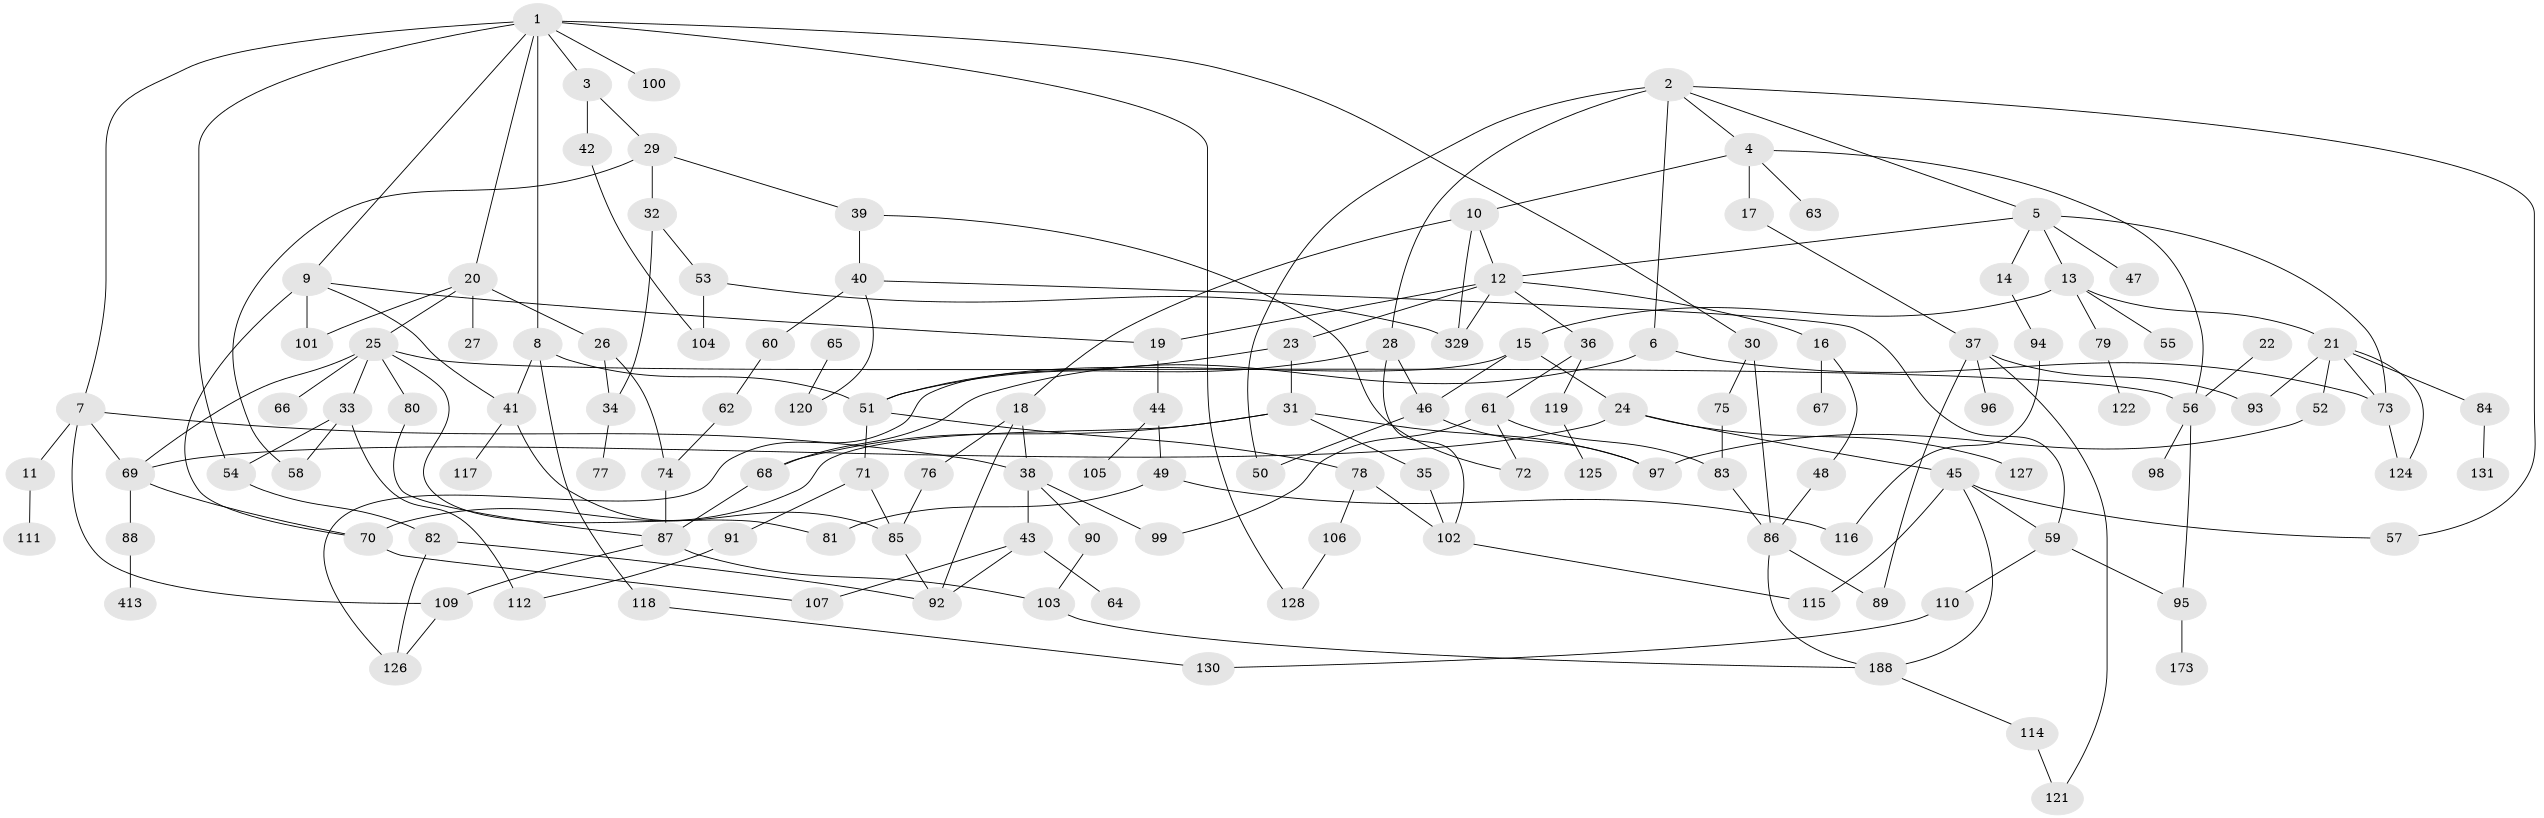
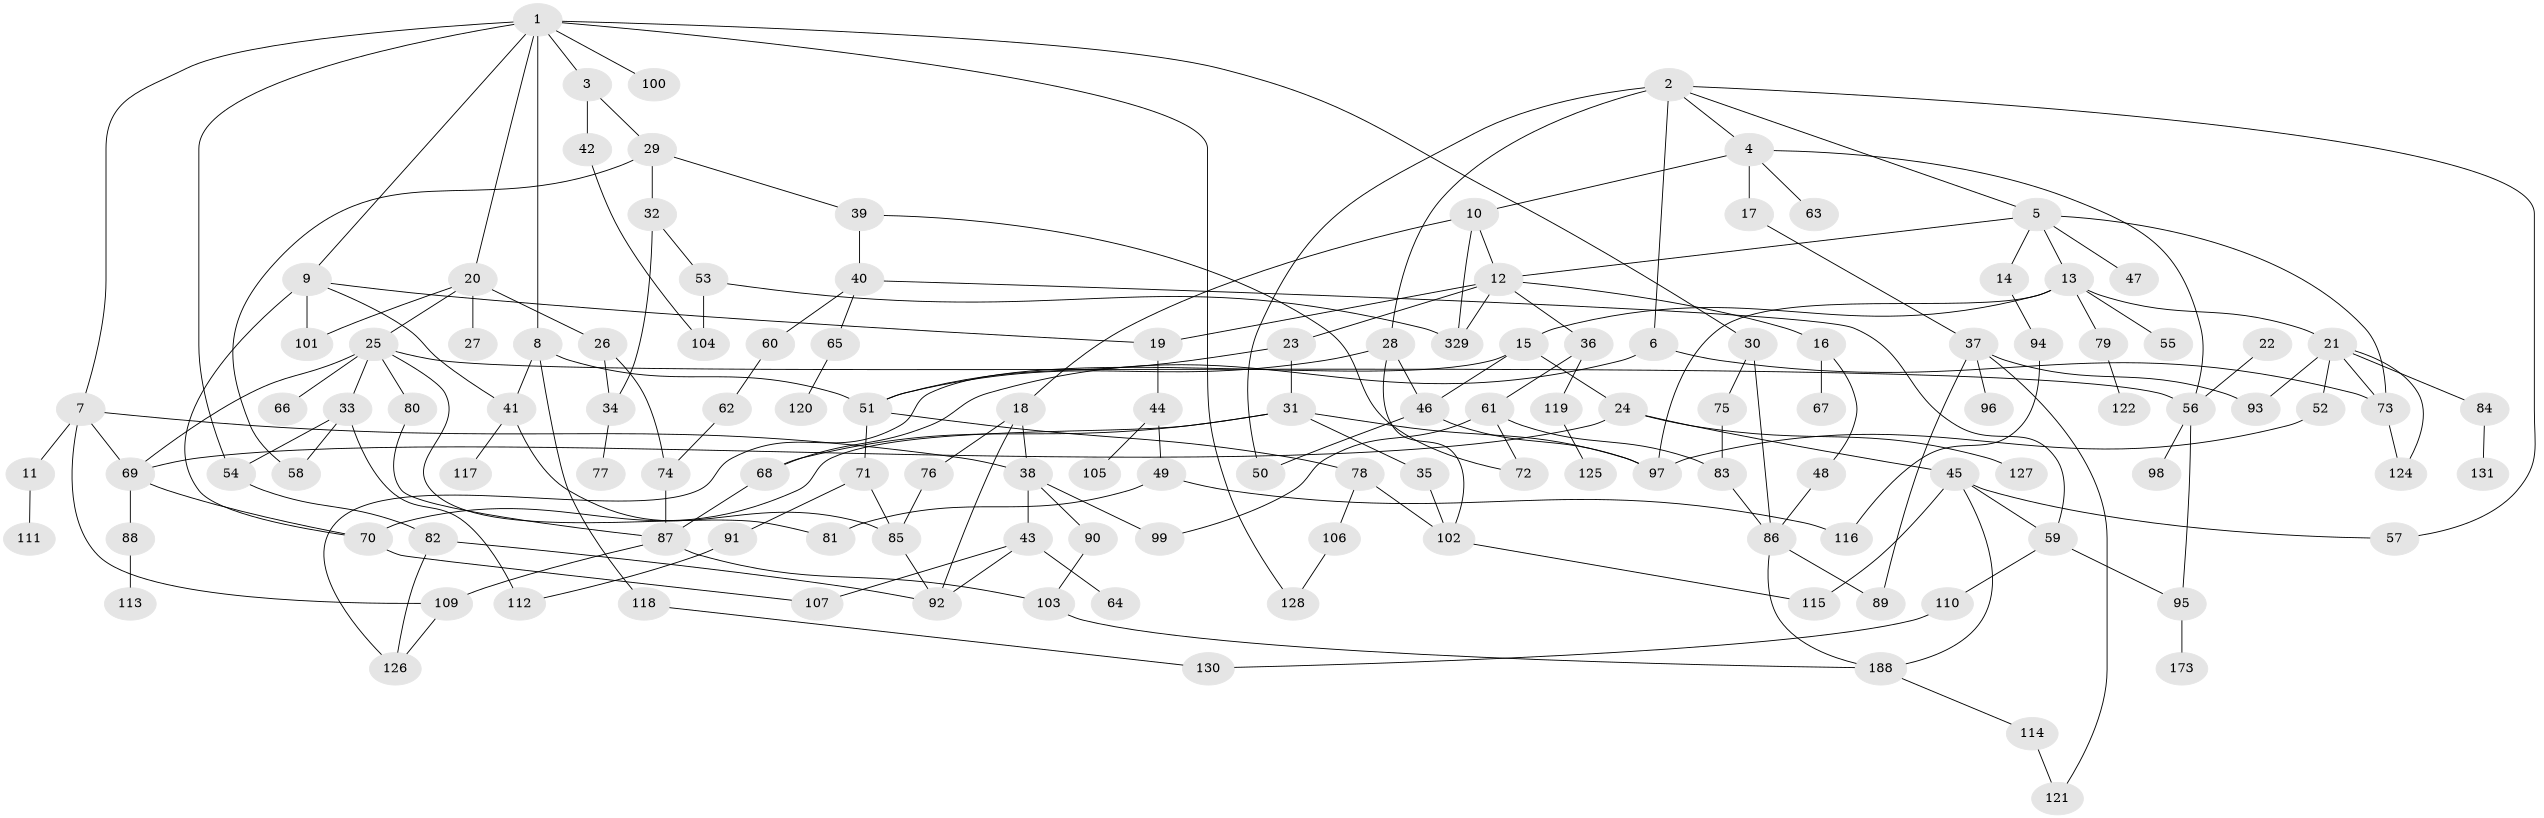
none -> (1811, 306)
(869, 358) -> (847, 312)
(130, 604) -> (130, 604)
